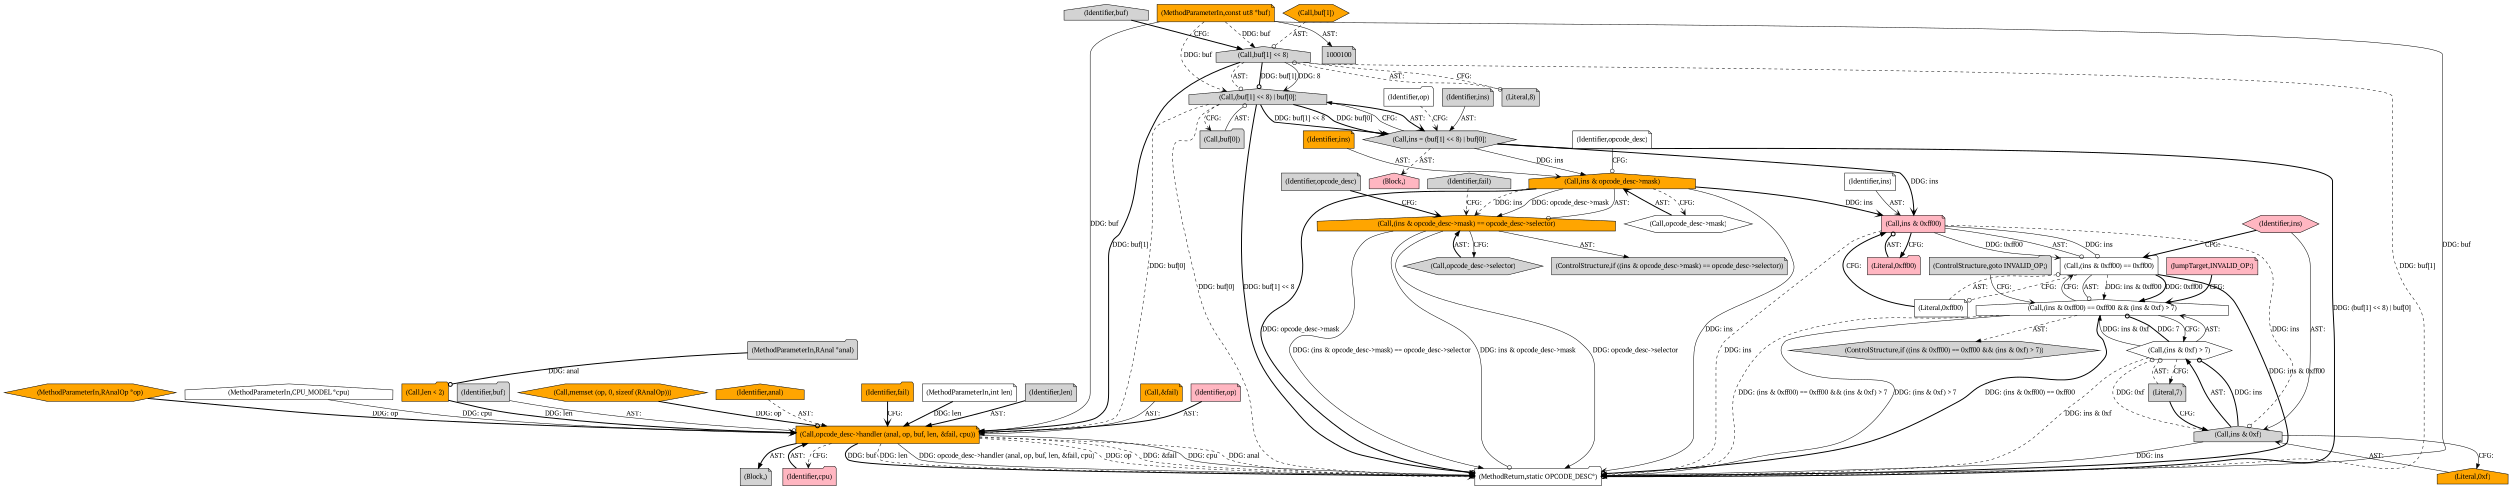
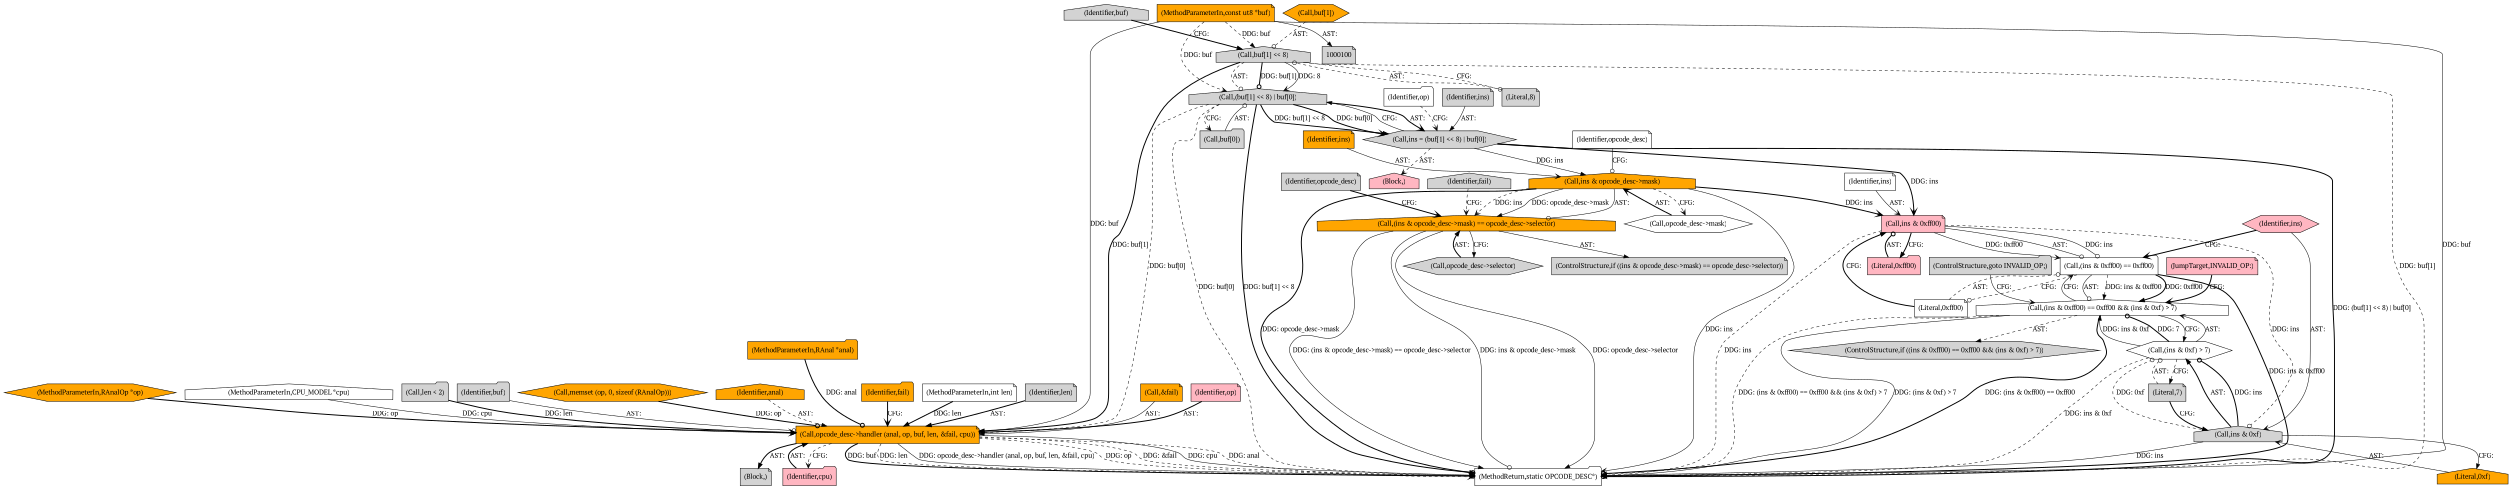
(803, 350) -> (803, 350)
(599, 363) -> (824, 399)
(425, 393) -> (425, 393)
